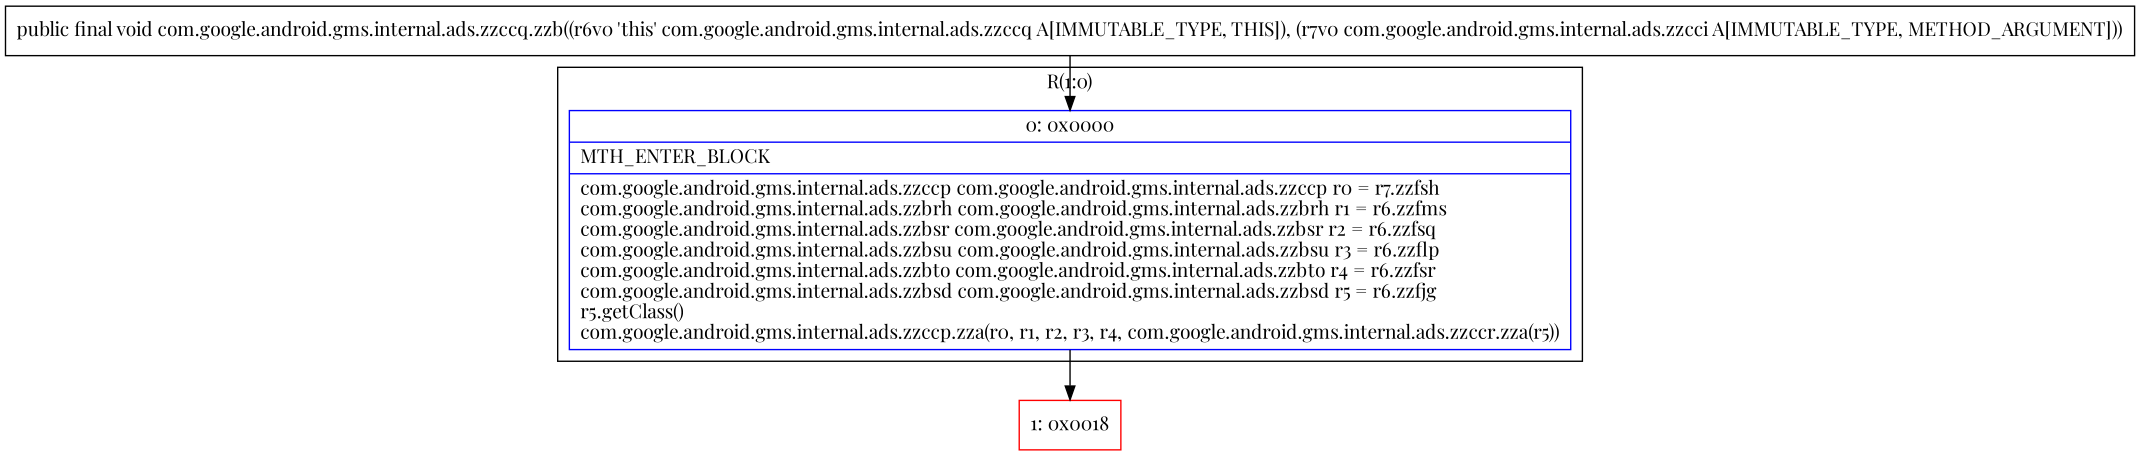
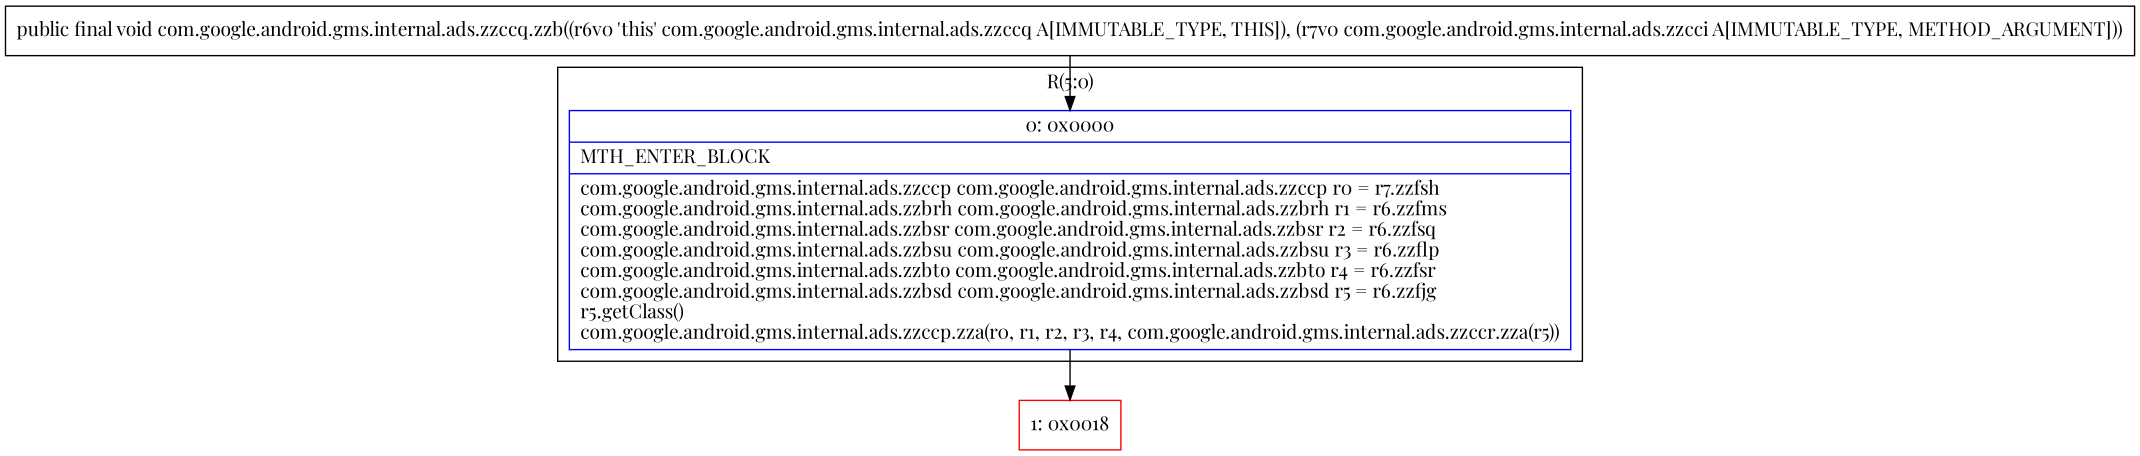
(1070, 83) -> (1070, 83)
